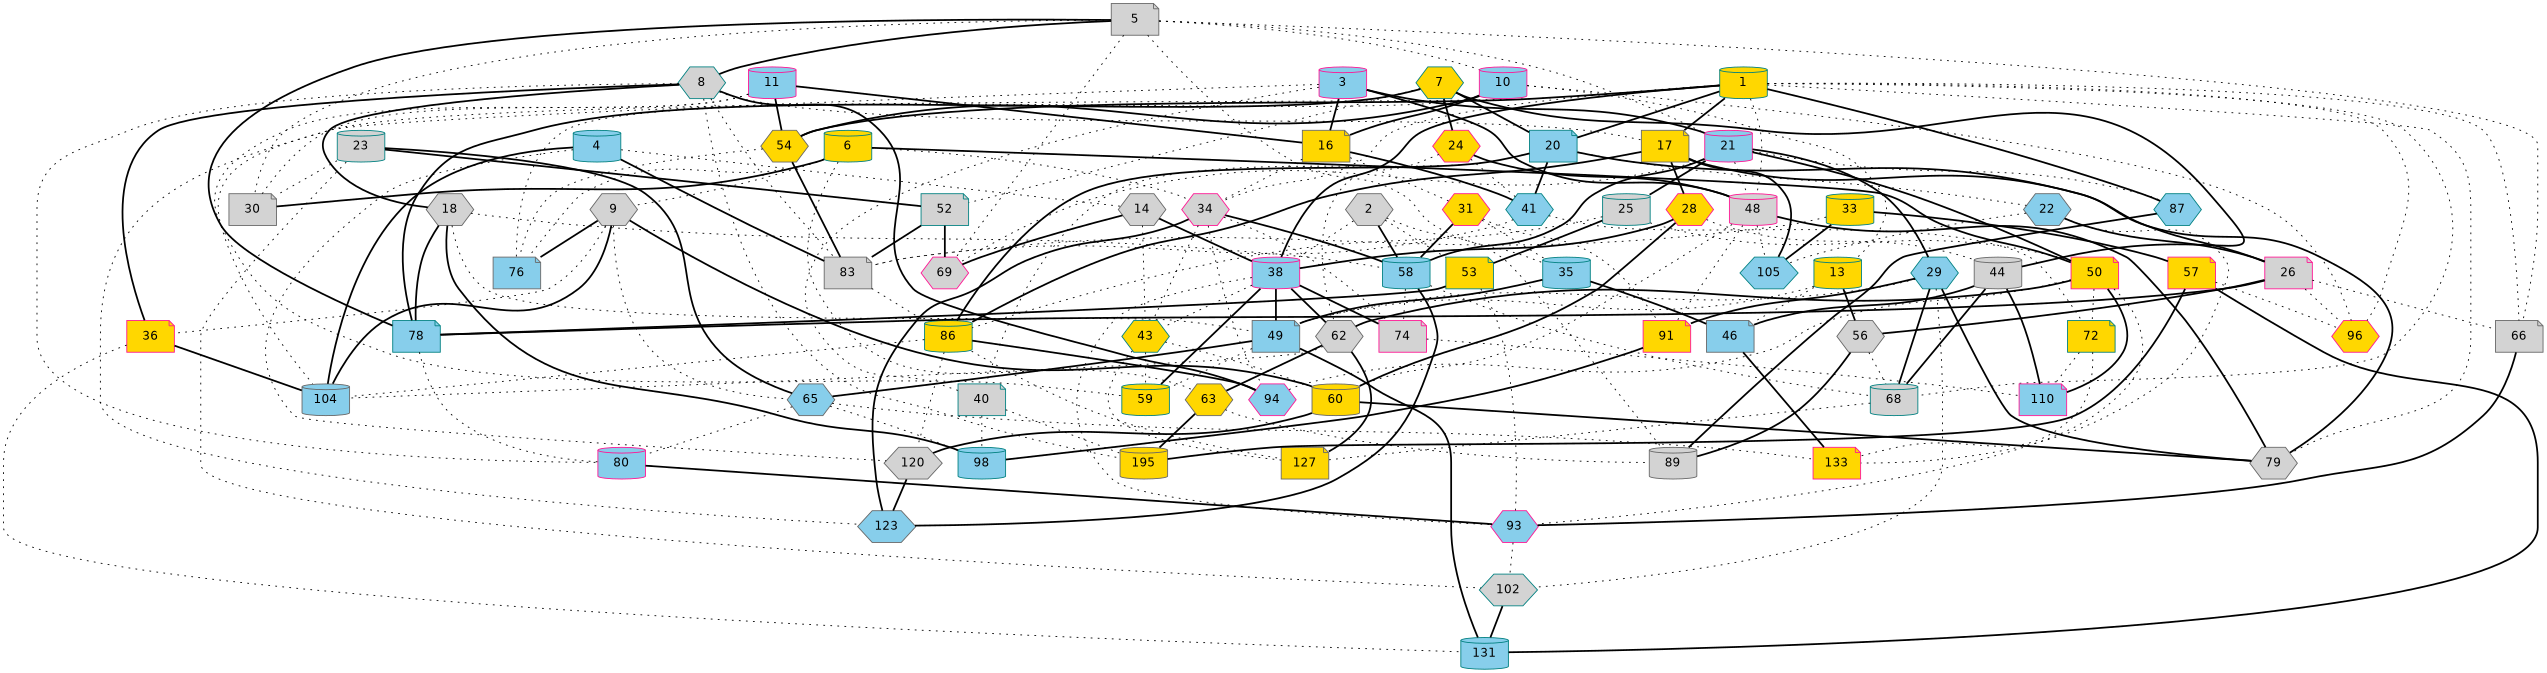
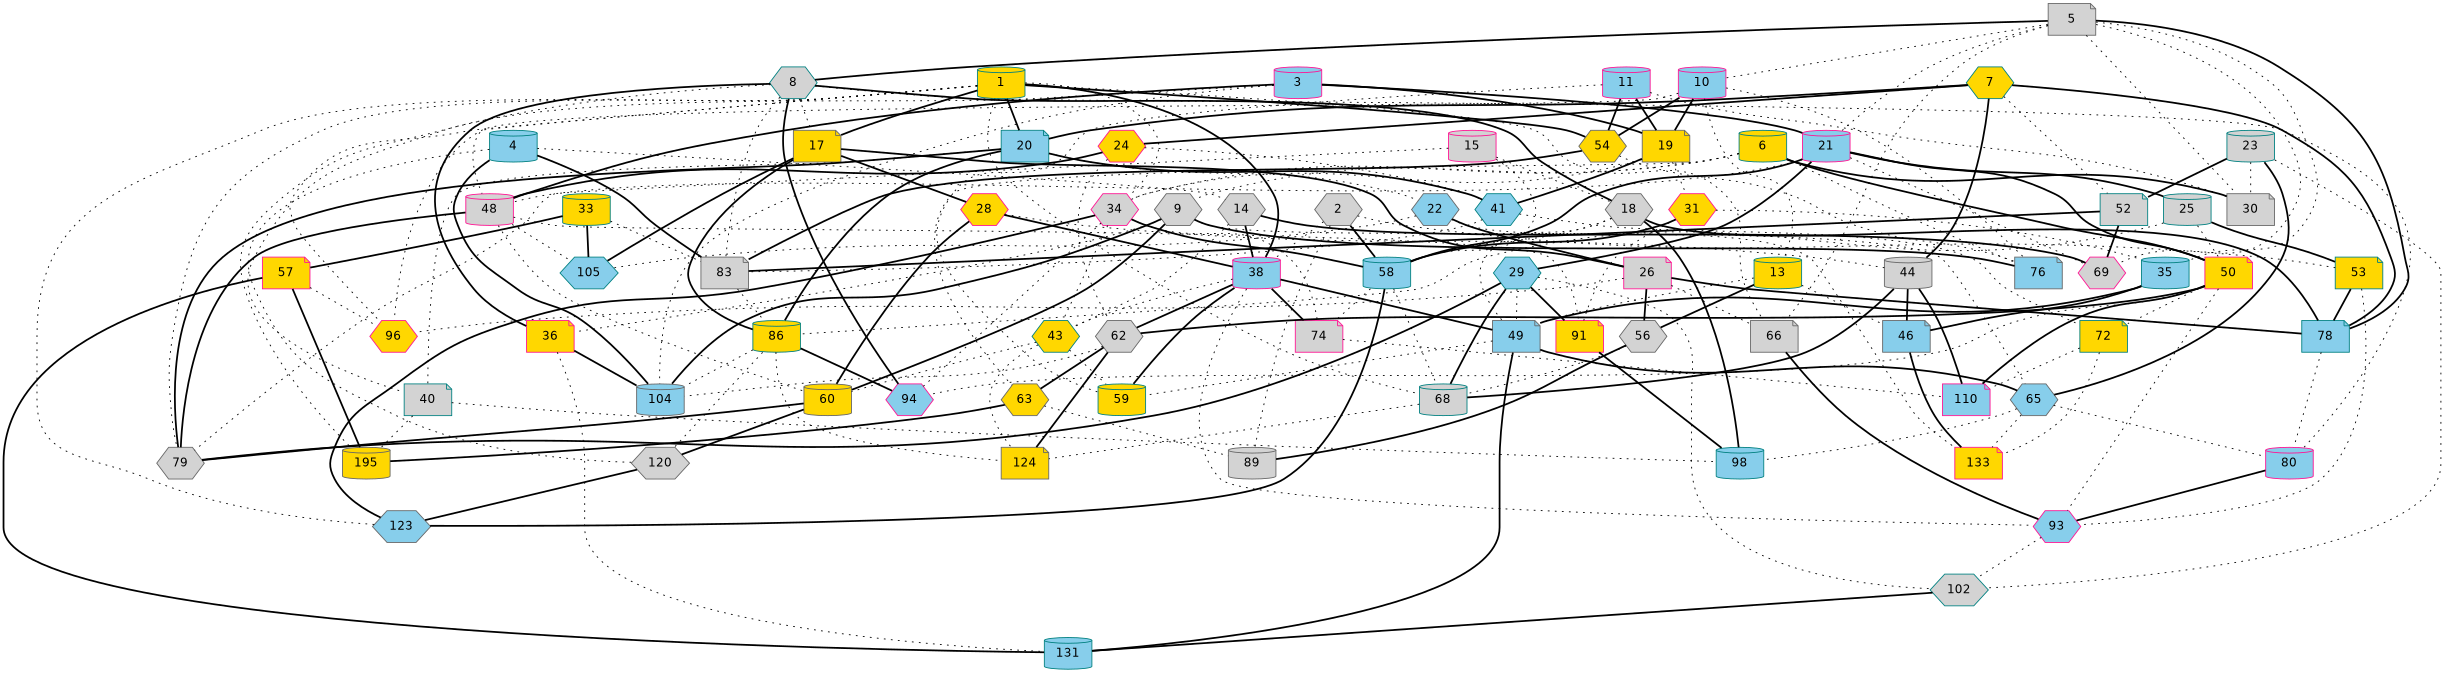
(1326, 146) -> (1666, 146)
none -> (1472, 146)
(2178, 210) -> none
(1305, 463) -> (1025, 463)
